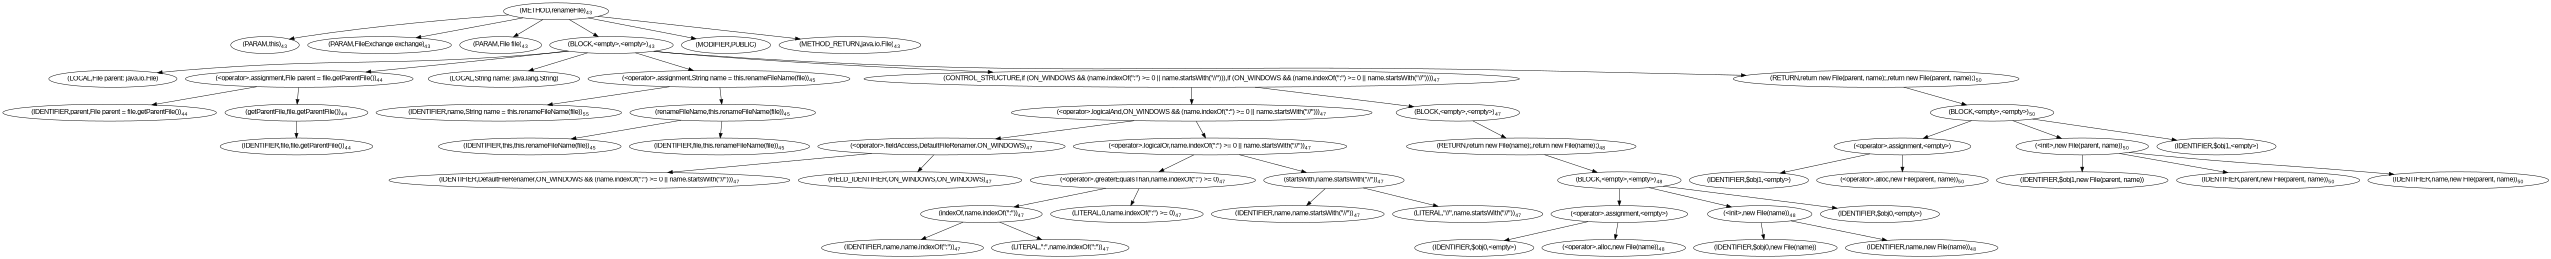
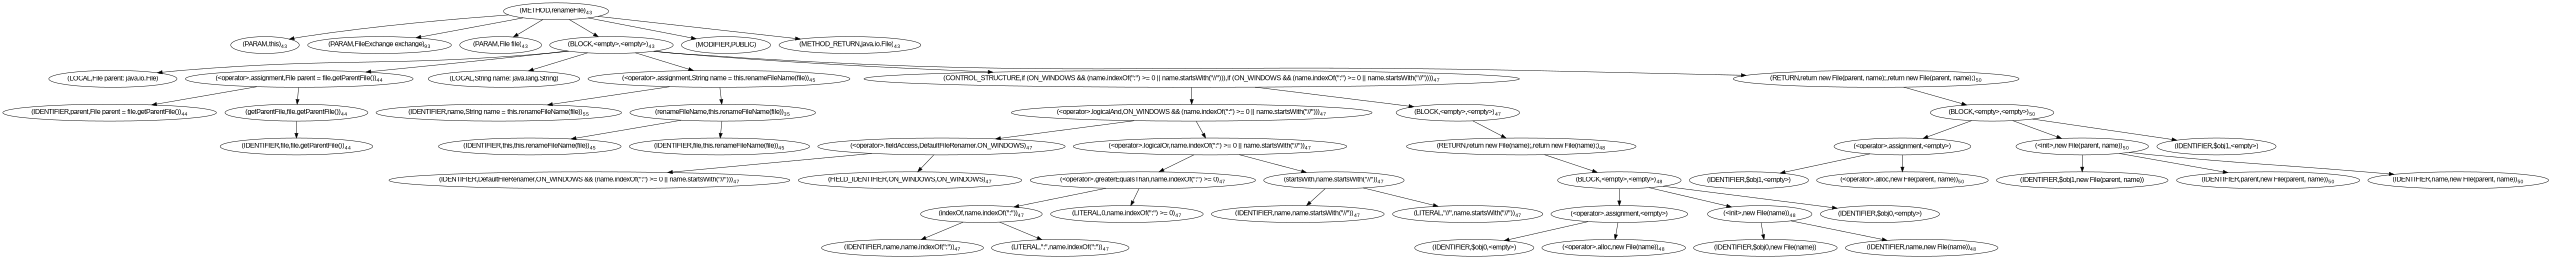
(428, 44) -> (428, 44)
(787, 112) -> (787, 112)
